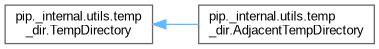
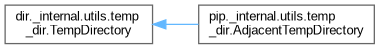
(79, 24) -> (79, 24)
